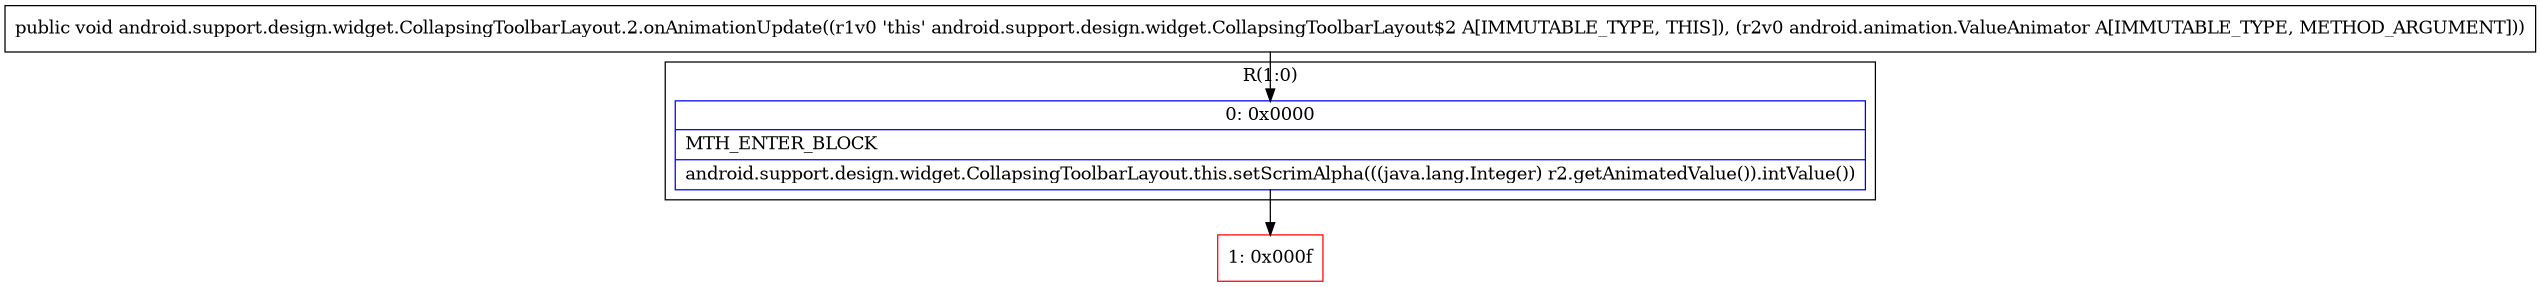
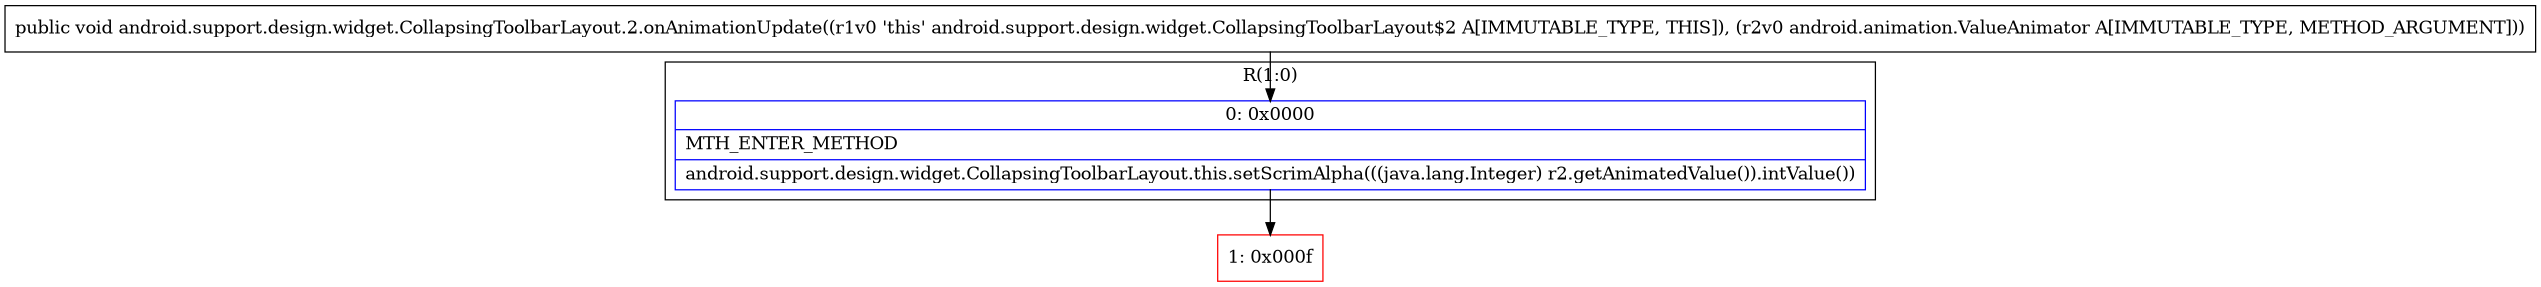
(782, 144) -> (792, 144)
